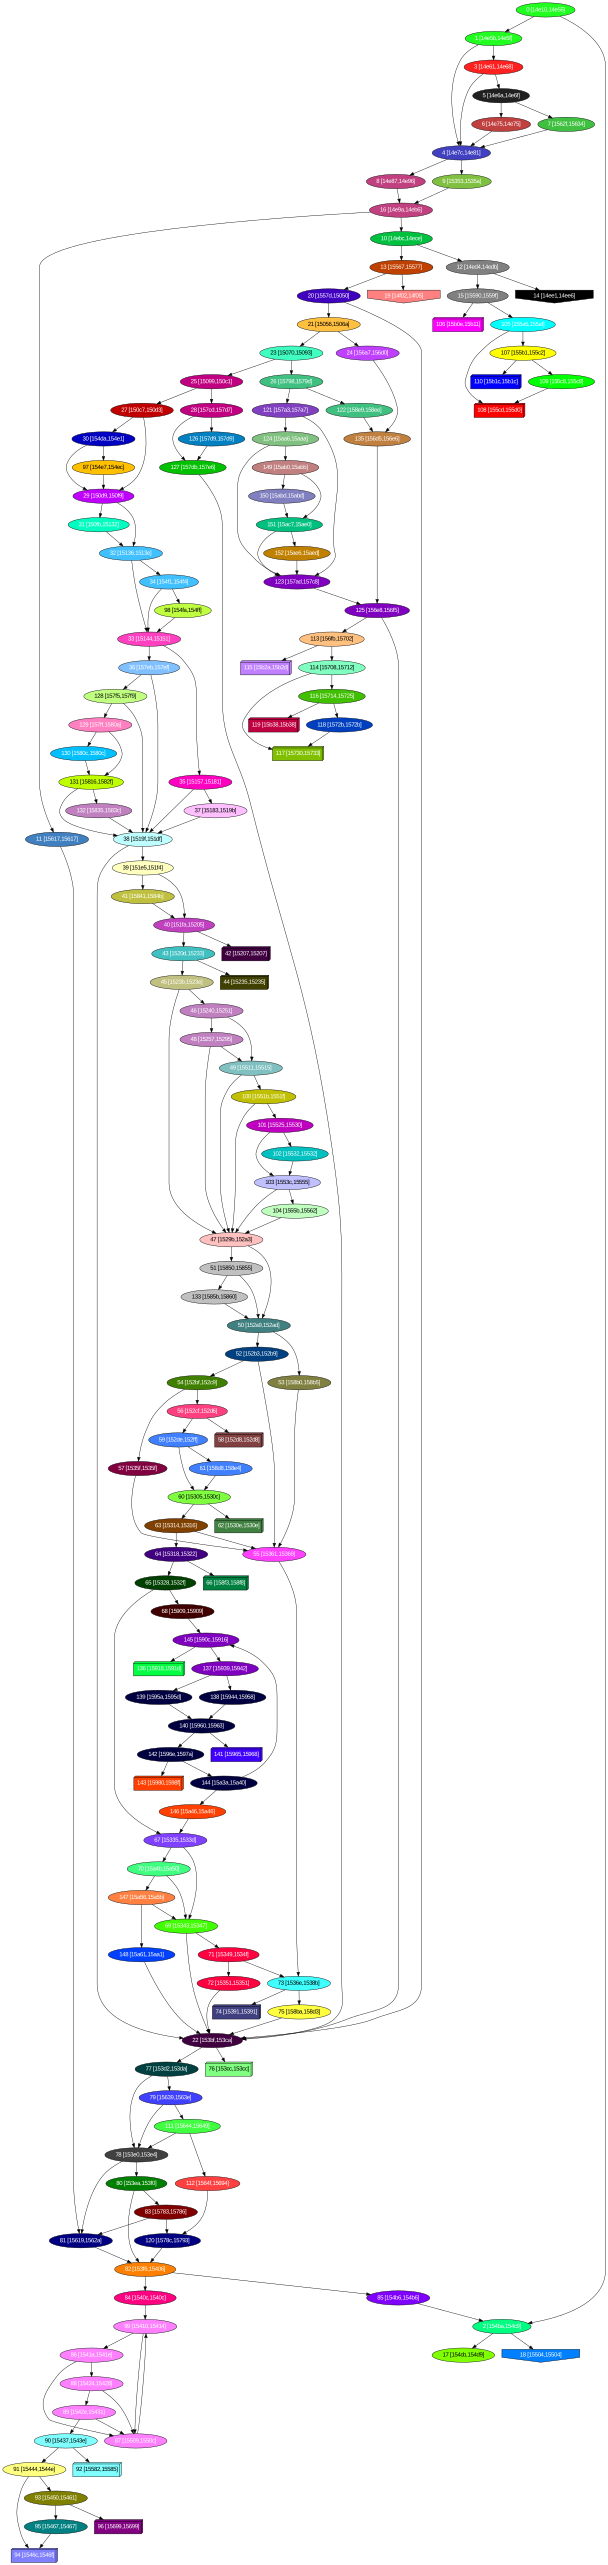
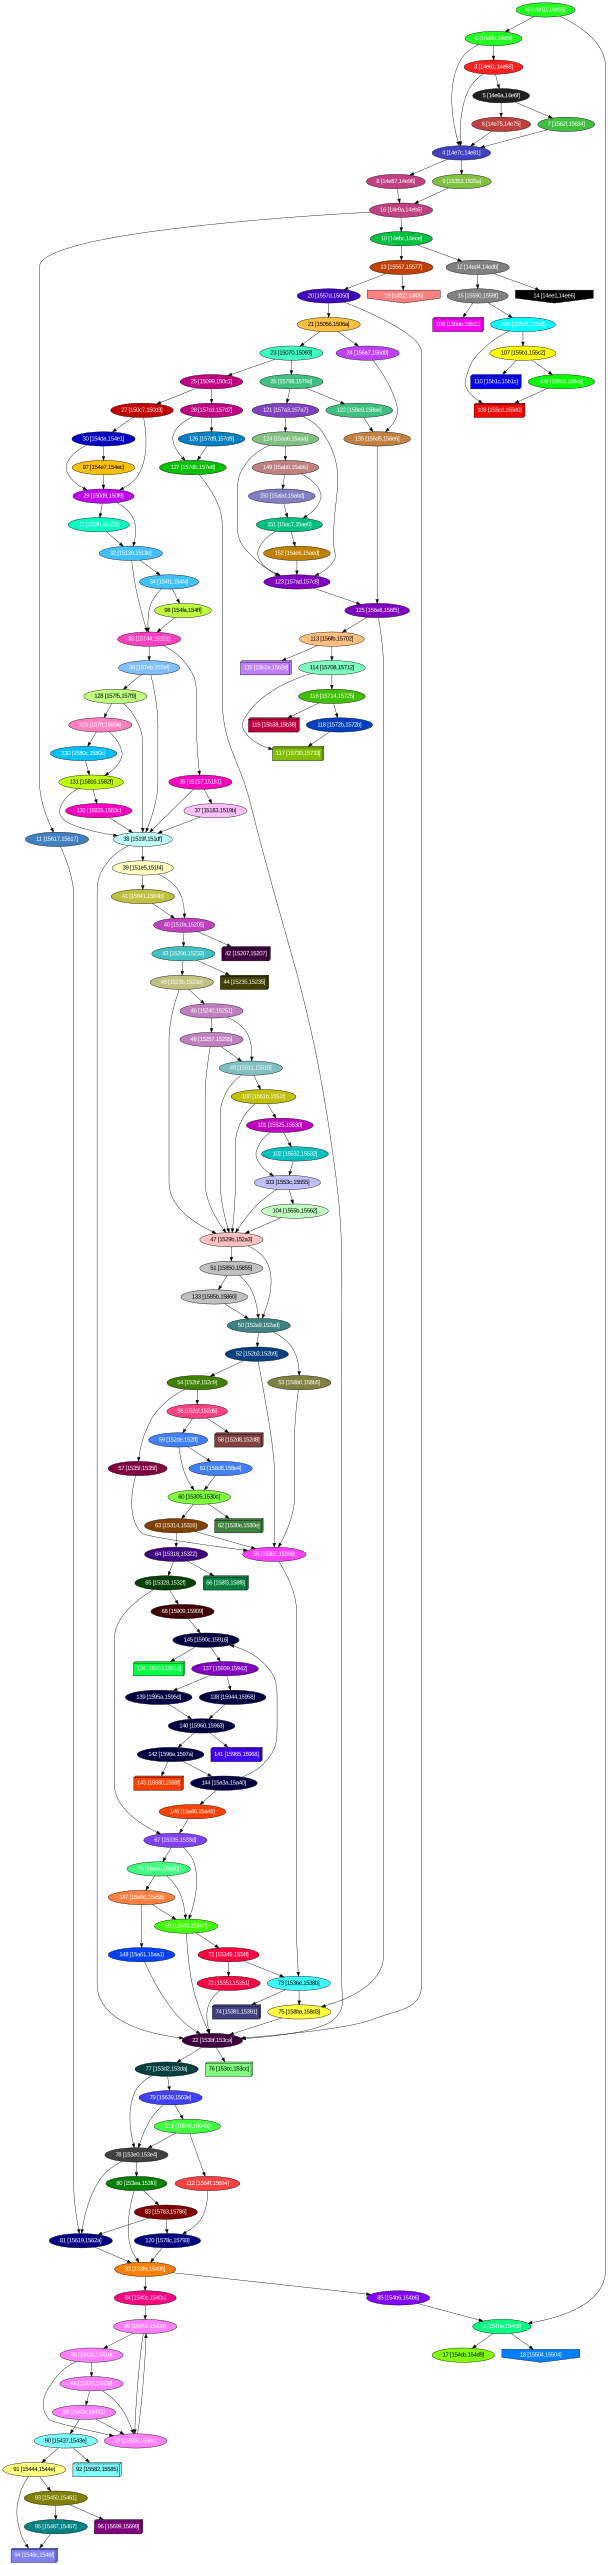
(99, 811) -> (99, 811)
(399, 1385) -> (384, 1328)
(206, 1640) -> (206, 1640)
